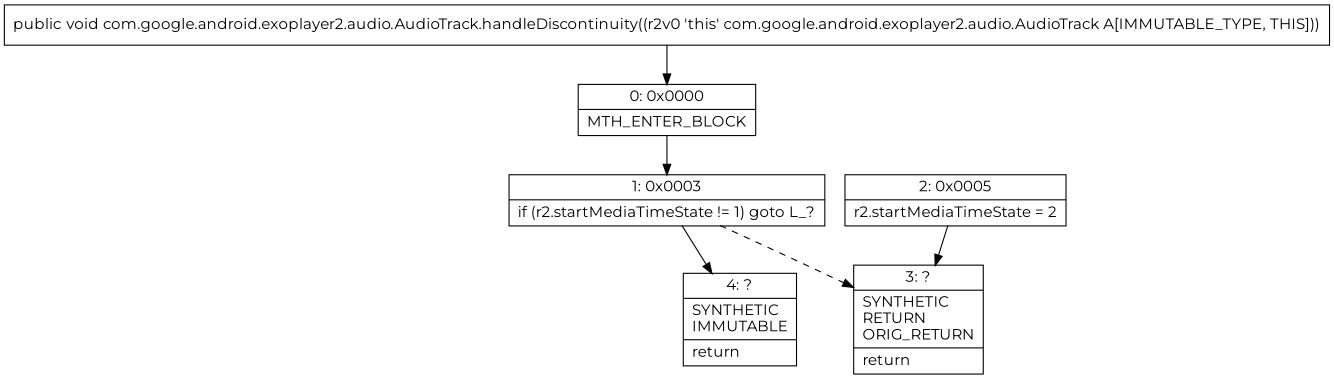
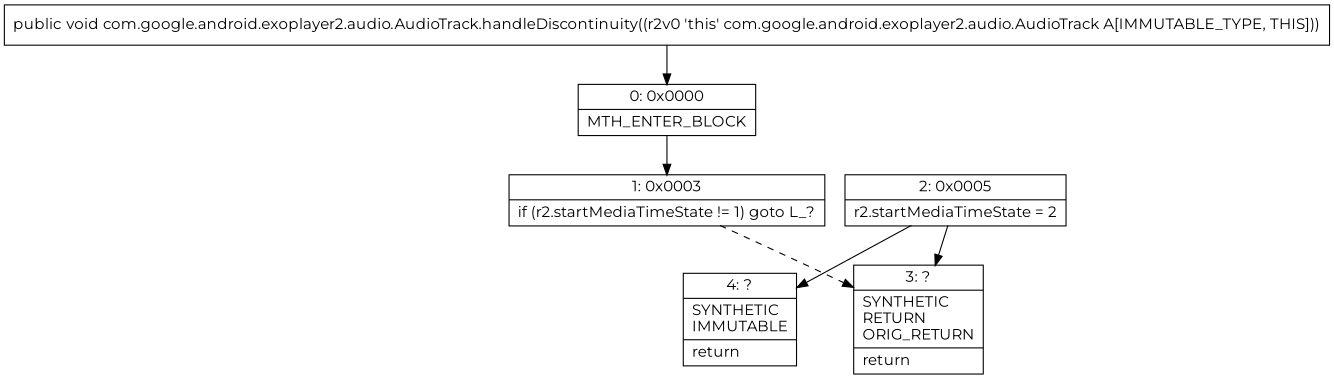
(694, 245) -> (859, 254)
